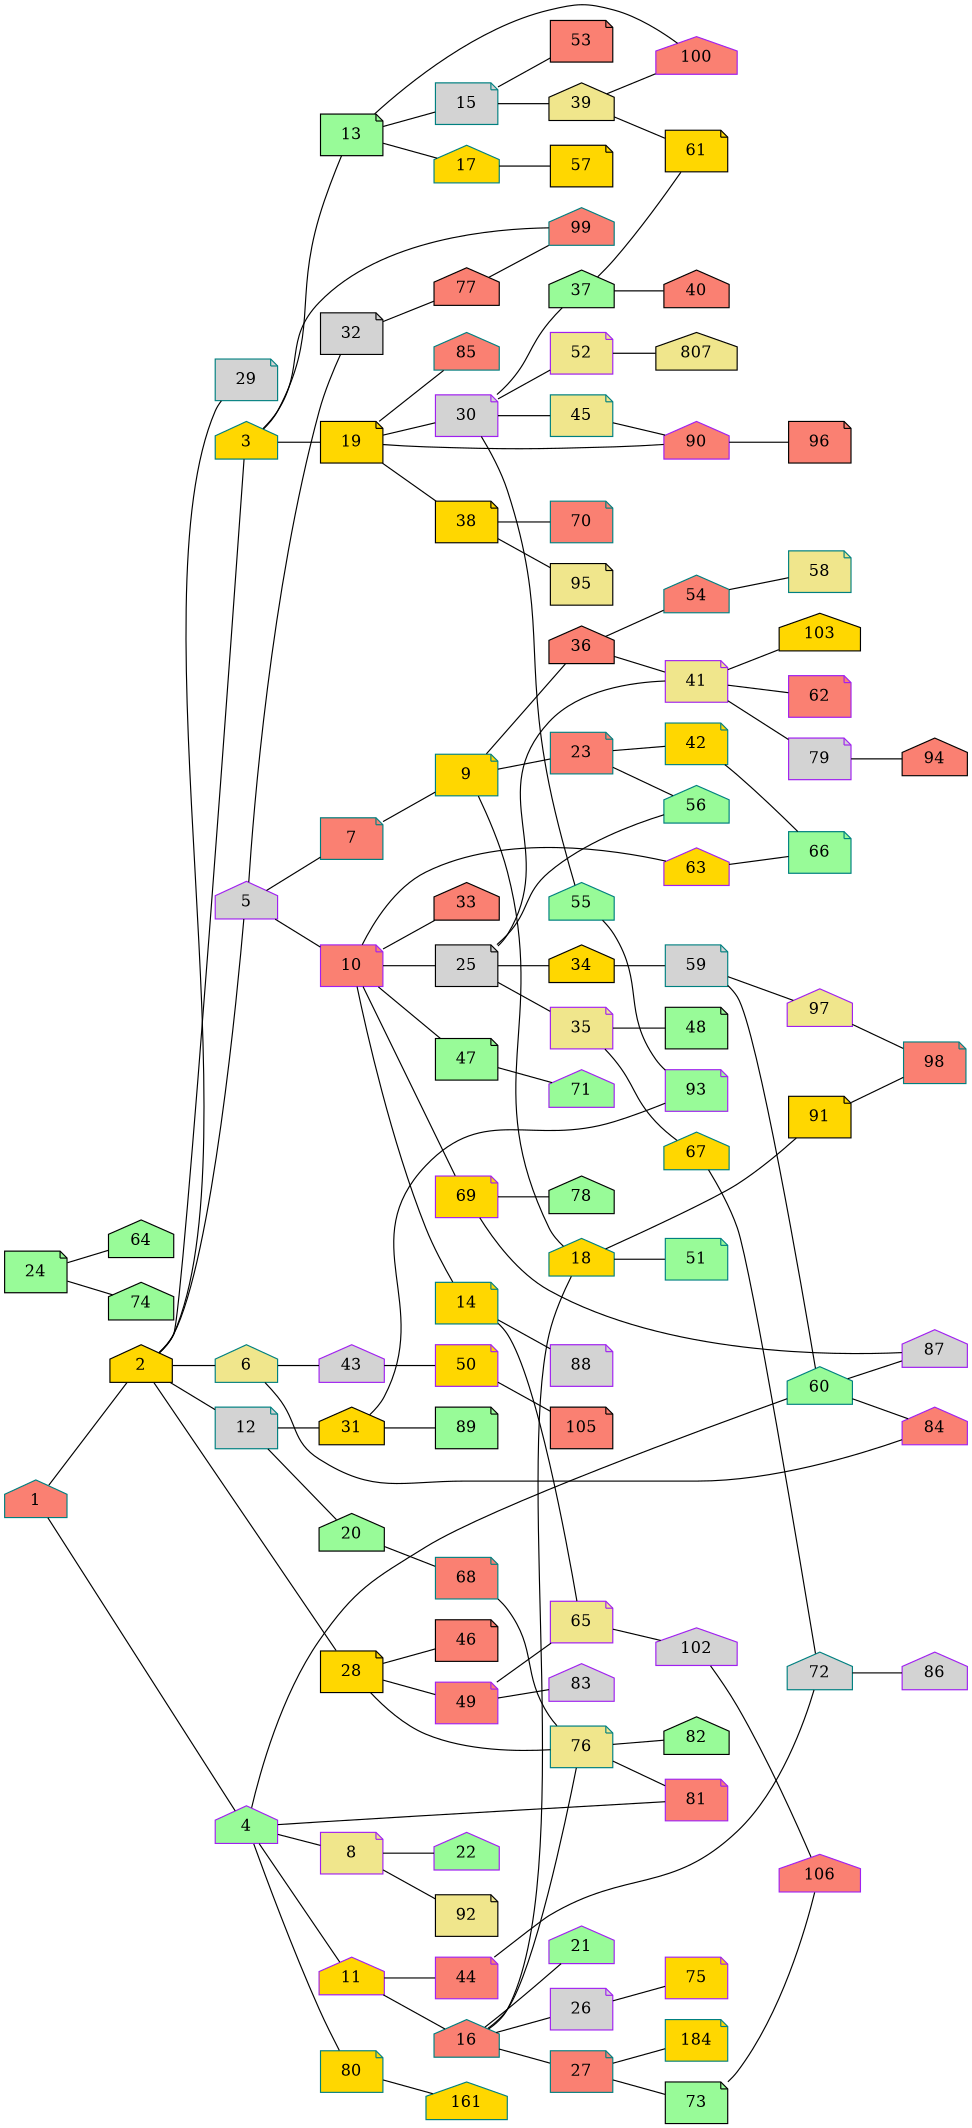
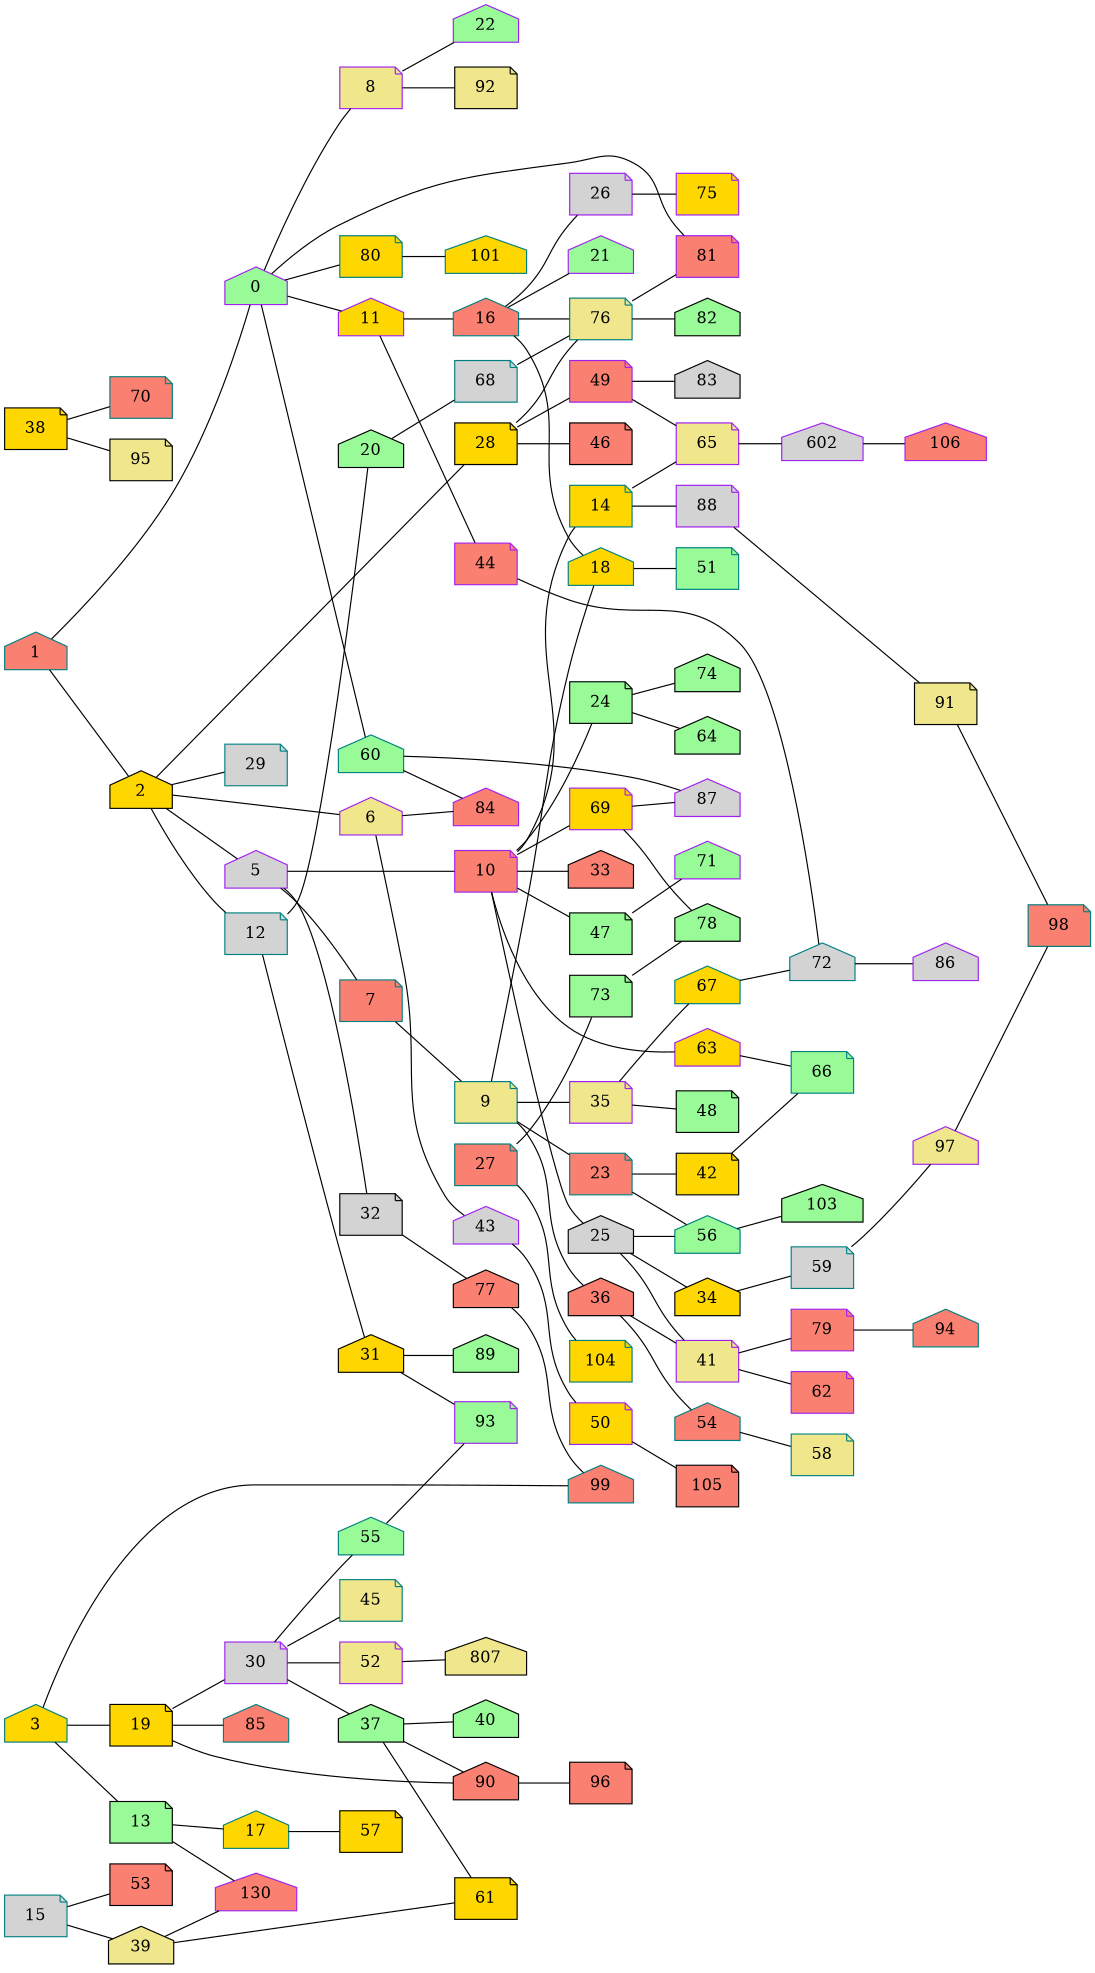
(697, 57) -> (256, 1894)
(409, 119) -> none
(697, 291) -> (486, 1721)
(639, 429) -> (433, 1757)
(697, 442) -> (486, 1783)
(409, 482) -> none
(820, 634) -> (822, 1205)
(753, 660) -> (759, 1222)
(697, 744) -> (707, 1174)
(820, 759) -> (822, 1330)
(935, 759) -> (946, 1330)
(467, 775) -> (486, 1102)
none -> (560, 791)
(211, 909) -> none
(467, 966) -> (601, 1236)
(528, 999) -> (530, 1102)
(820, 1117) -> (946, 704)
(781, 1174) -> none
(706, 1201) -> (827, 605)
(246, 1366) -> (371, 818)
(467, 1428) -> (486, 1355)
(467, 1578) -> (486, 381)
(697, 1649) -> (822, 444)
(582, 1684) -> (707, 381)
(246, 1827) -> (256, 288)
(782, 1992) -> (657, 958)
(697, 2040) -> (601, 1361)
(525, 2056) -> none
(467, 2103) -> (486, 257)
